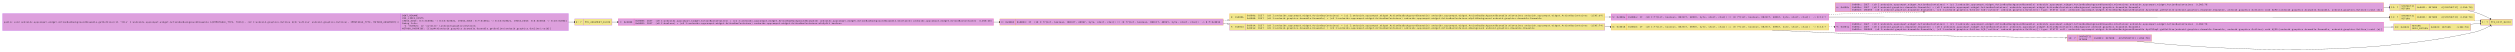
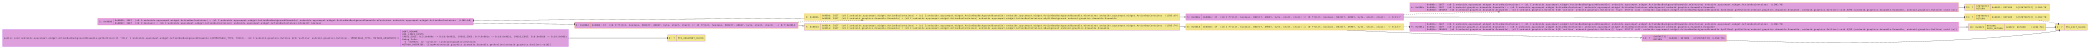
(2479, 14) -> none
(615, 22) -> (639, 19)
(1608, 27) -> (1182, 27)
